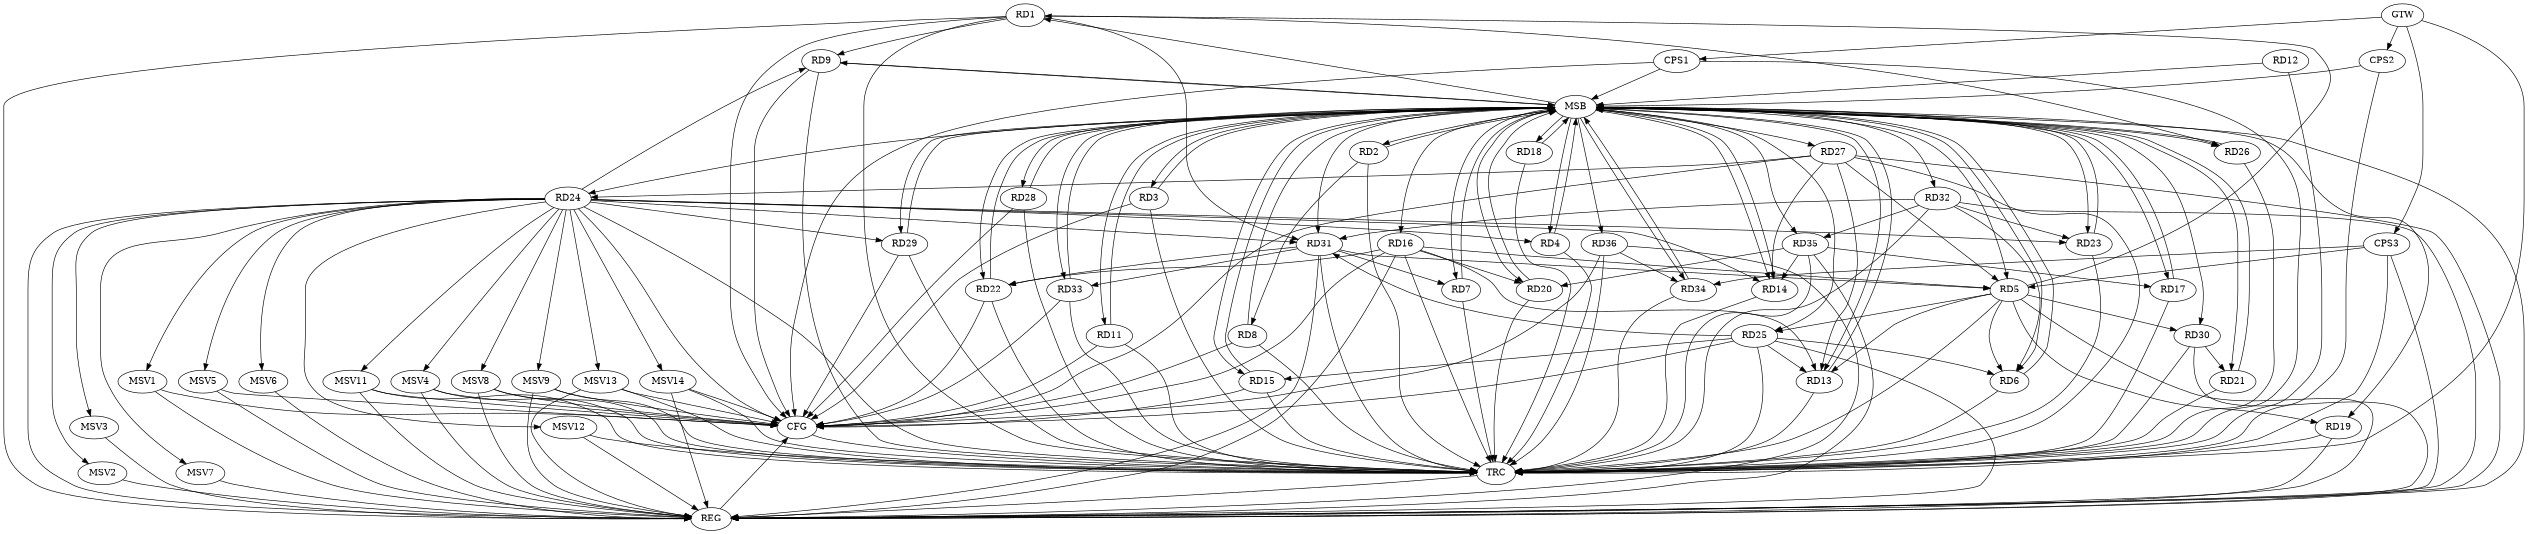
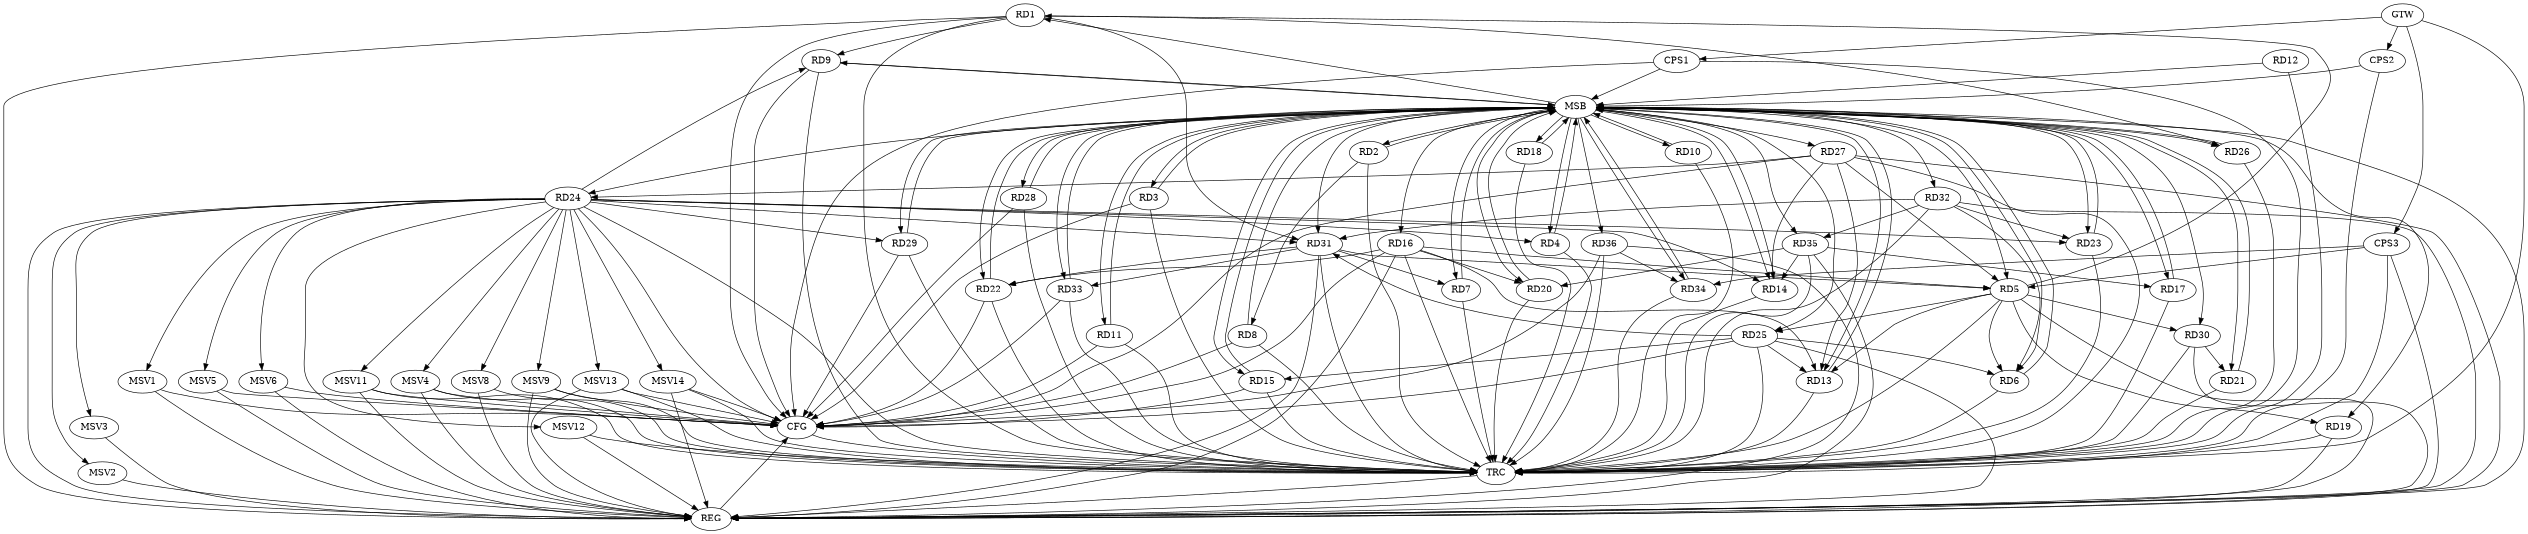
none -> (1688, 153)
(632, 411) -> (527, 411)
(200, 473) -> none
